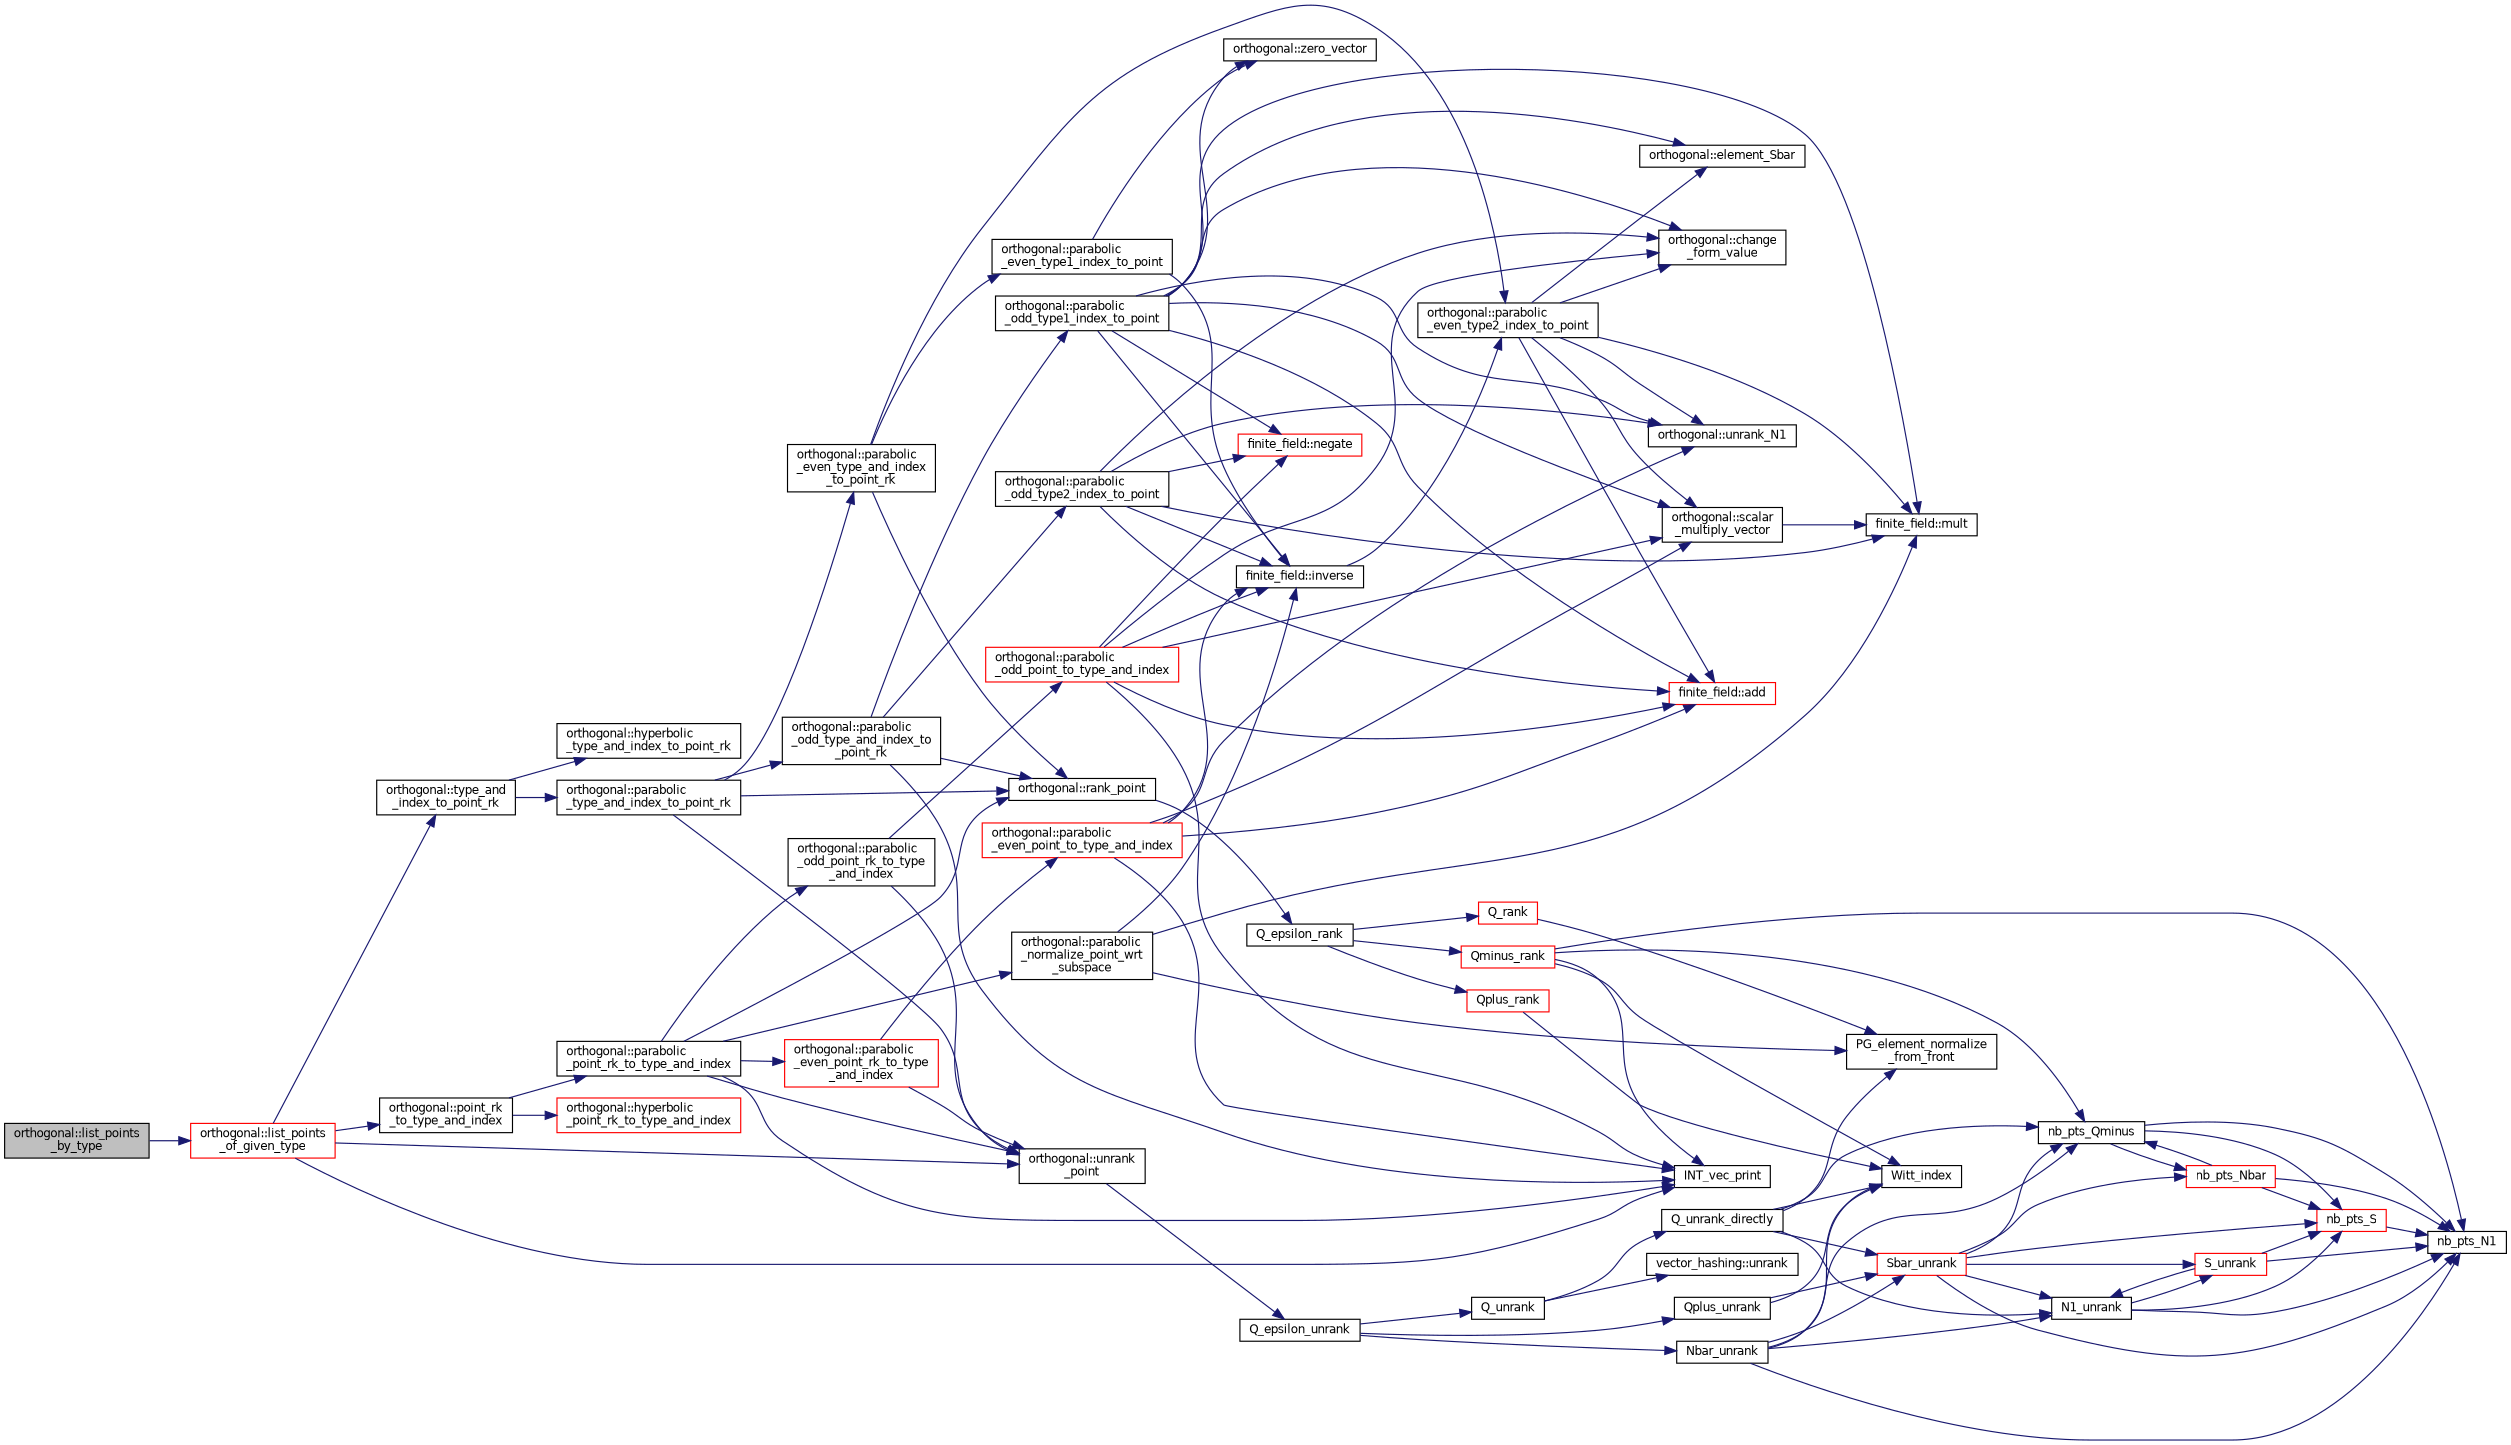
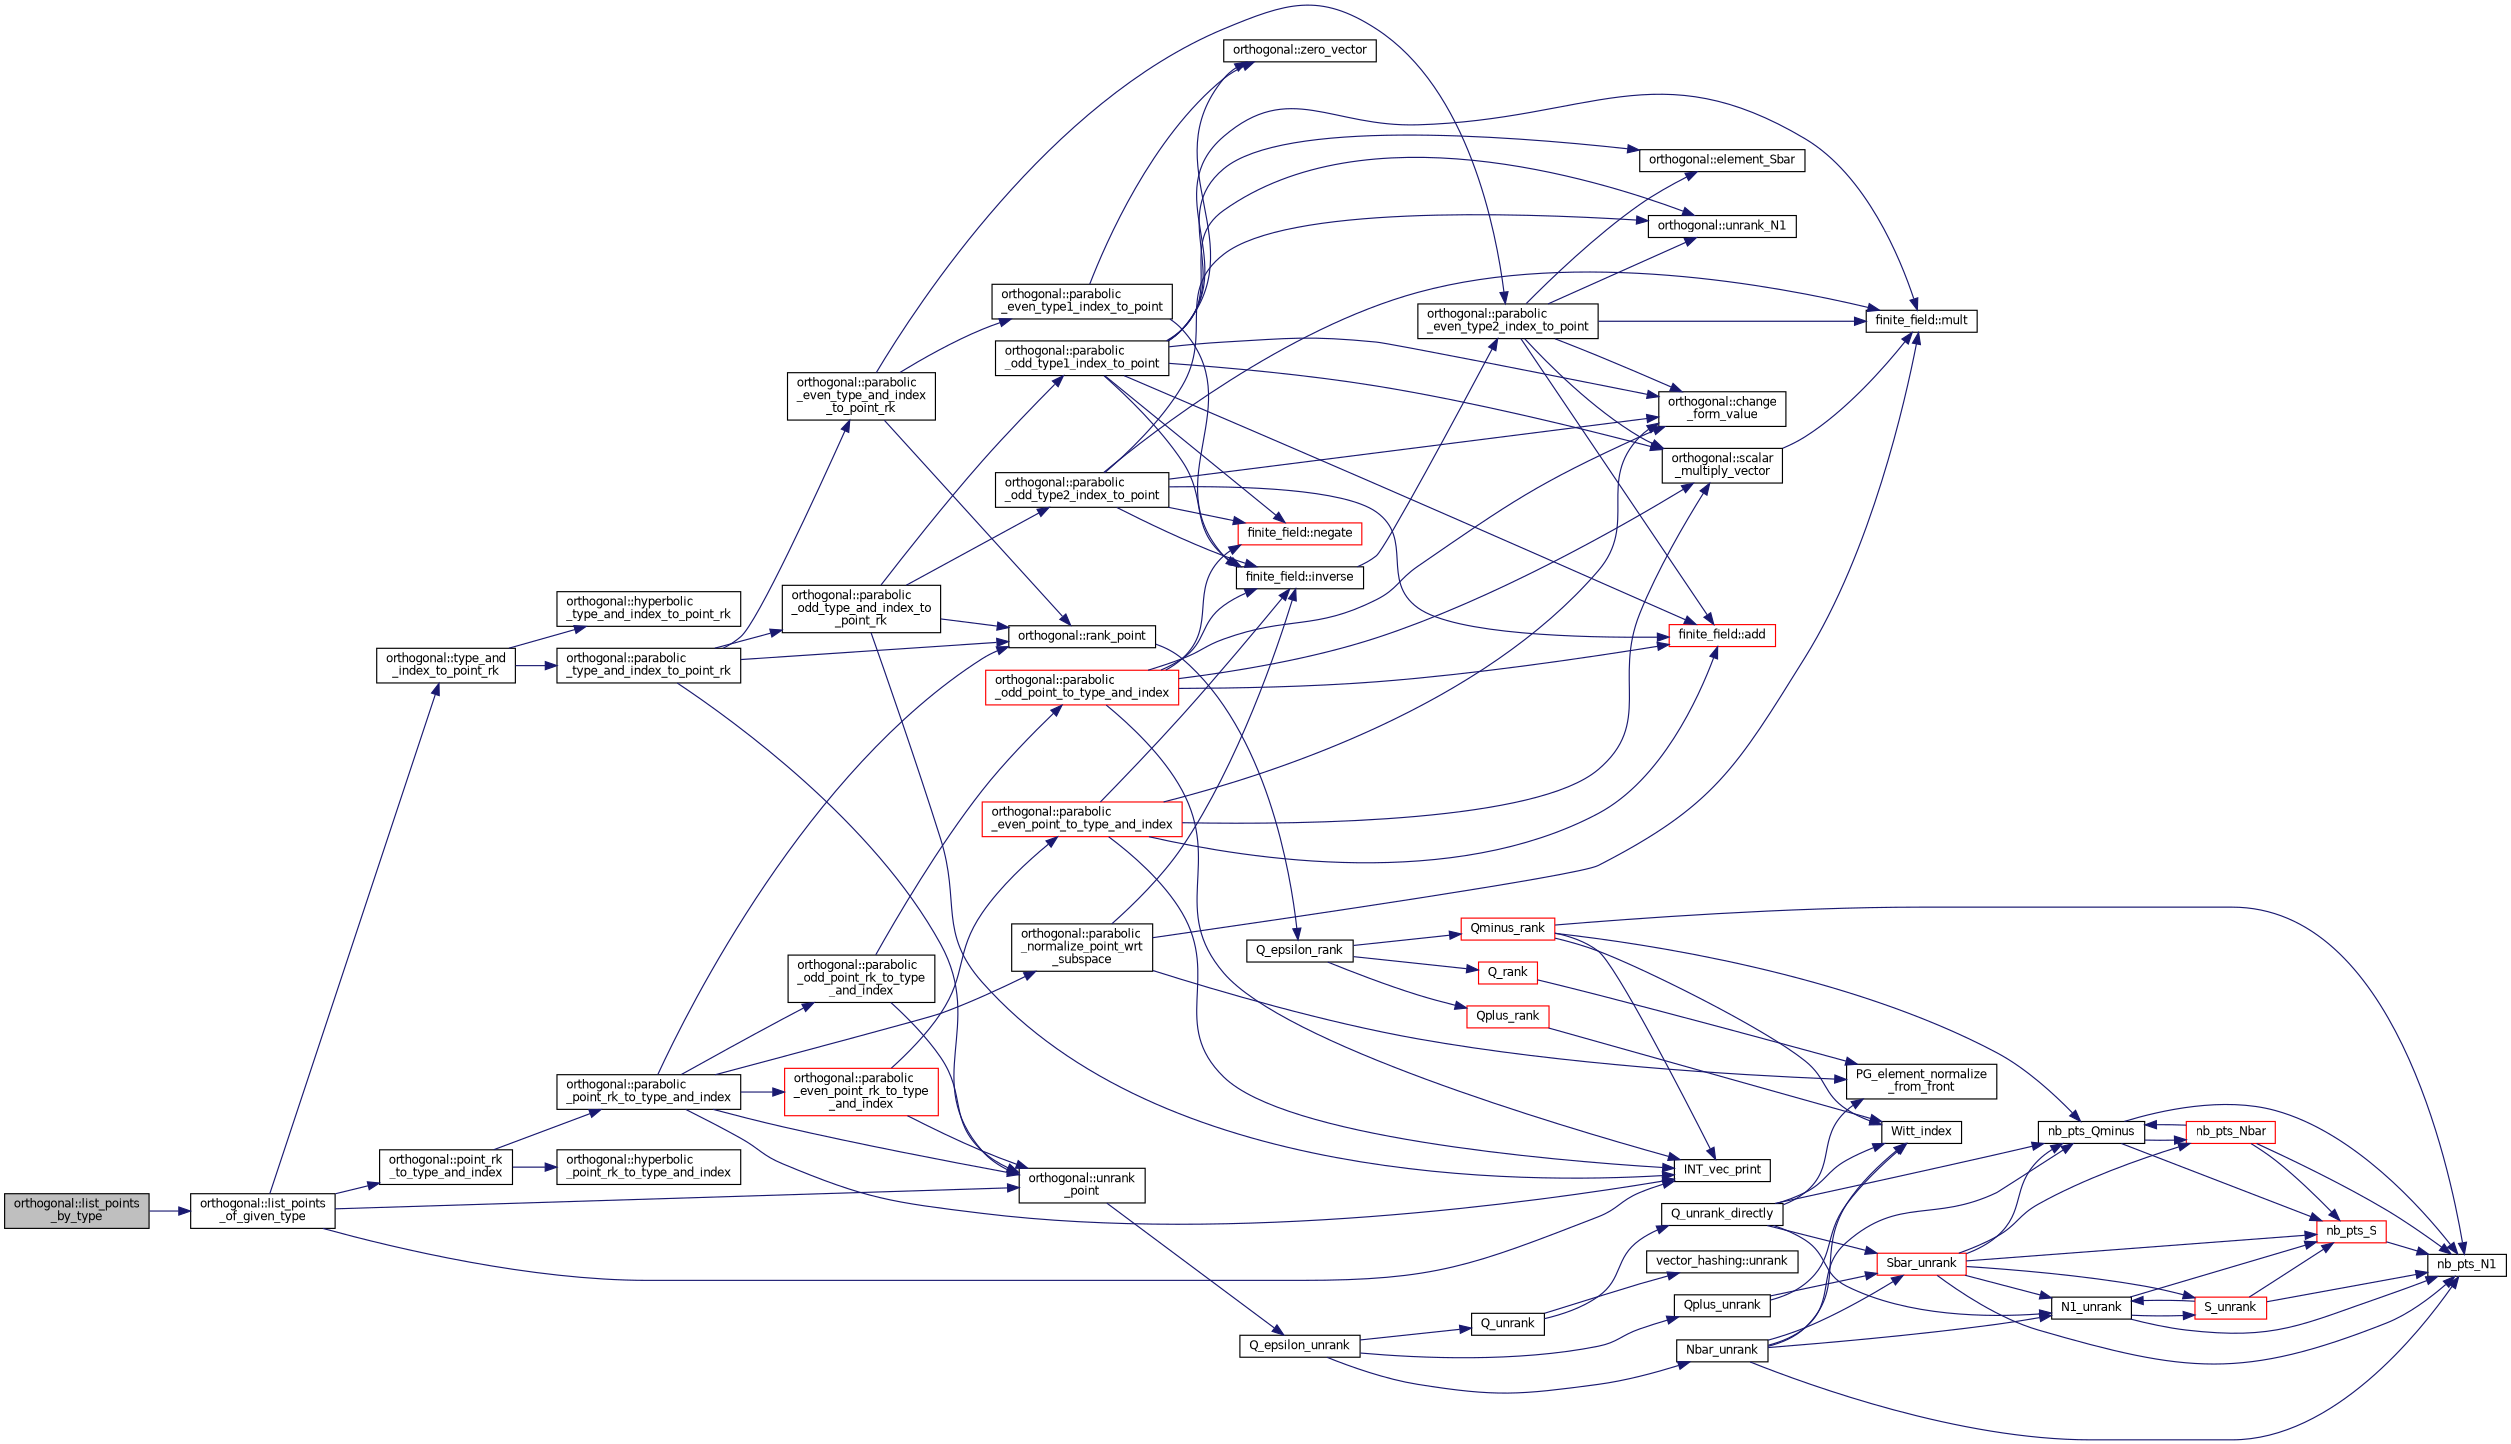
(1396, 604) -> (1452, 688)
(649, 1115) -> (649, 1167)
(263, 1141) -> (263, 1211)
